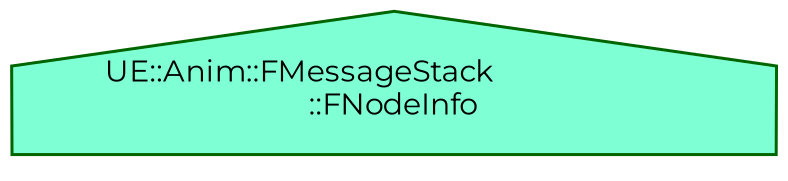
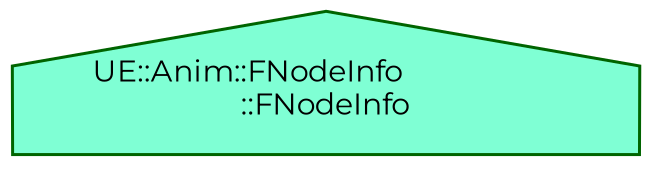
(394, 90) -> (326, 90)
